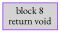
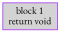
(30, 16) -> (30, 16)
